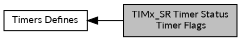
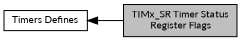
(180, 21) -> (180, 21)
